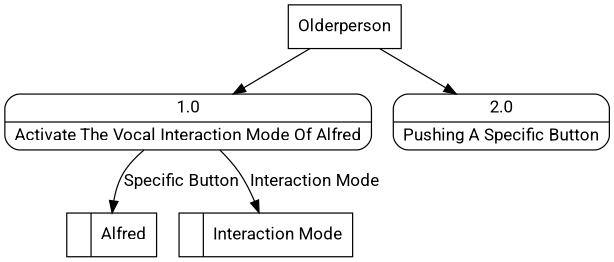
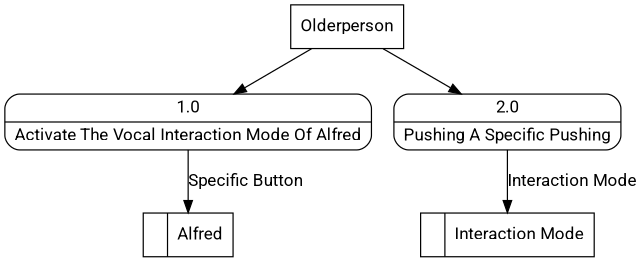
(501, 135) -> (507, 135)
(240, 174) -> (507, 175)
